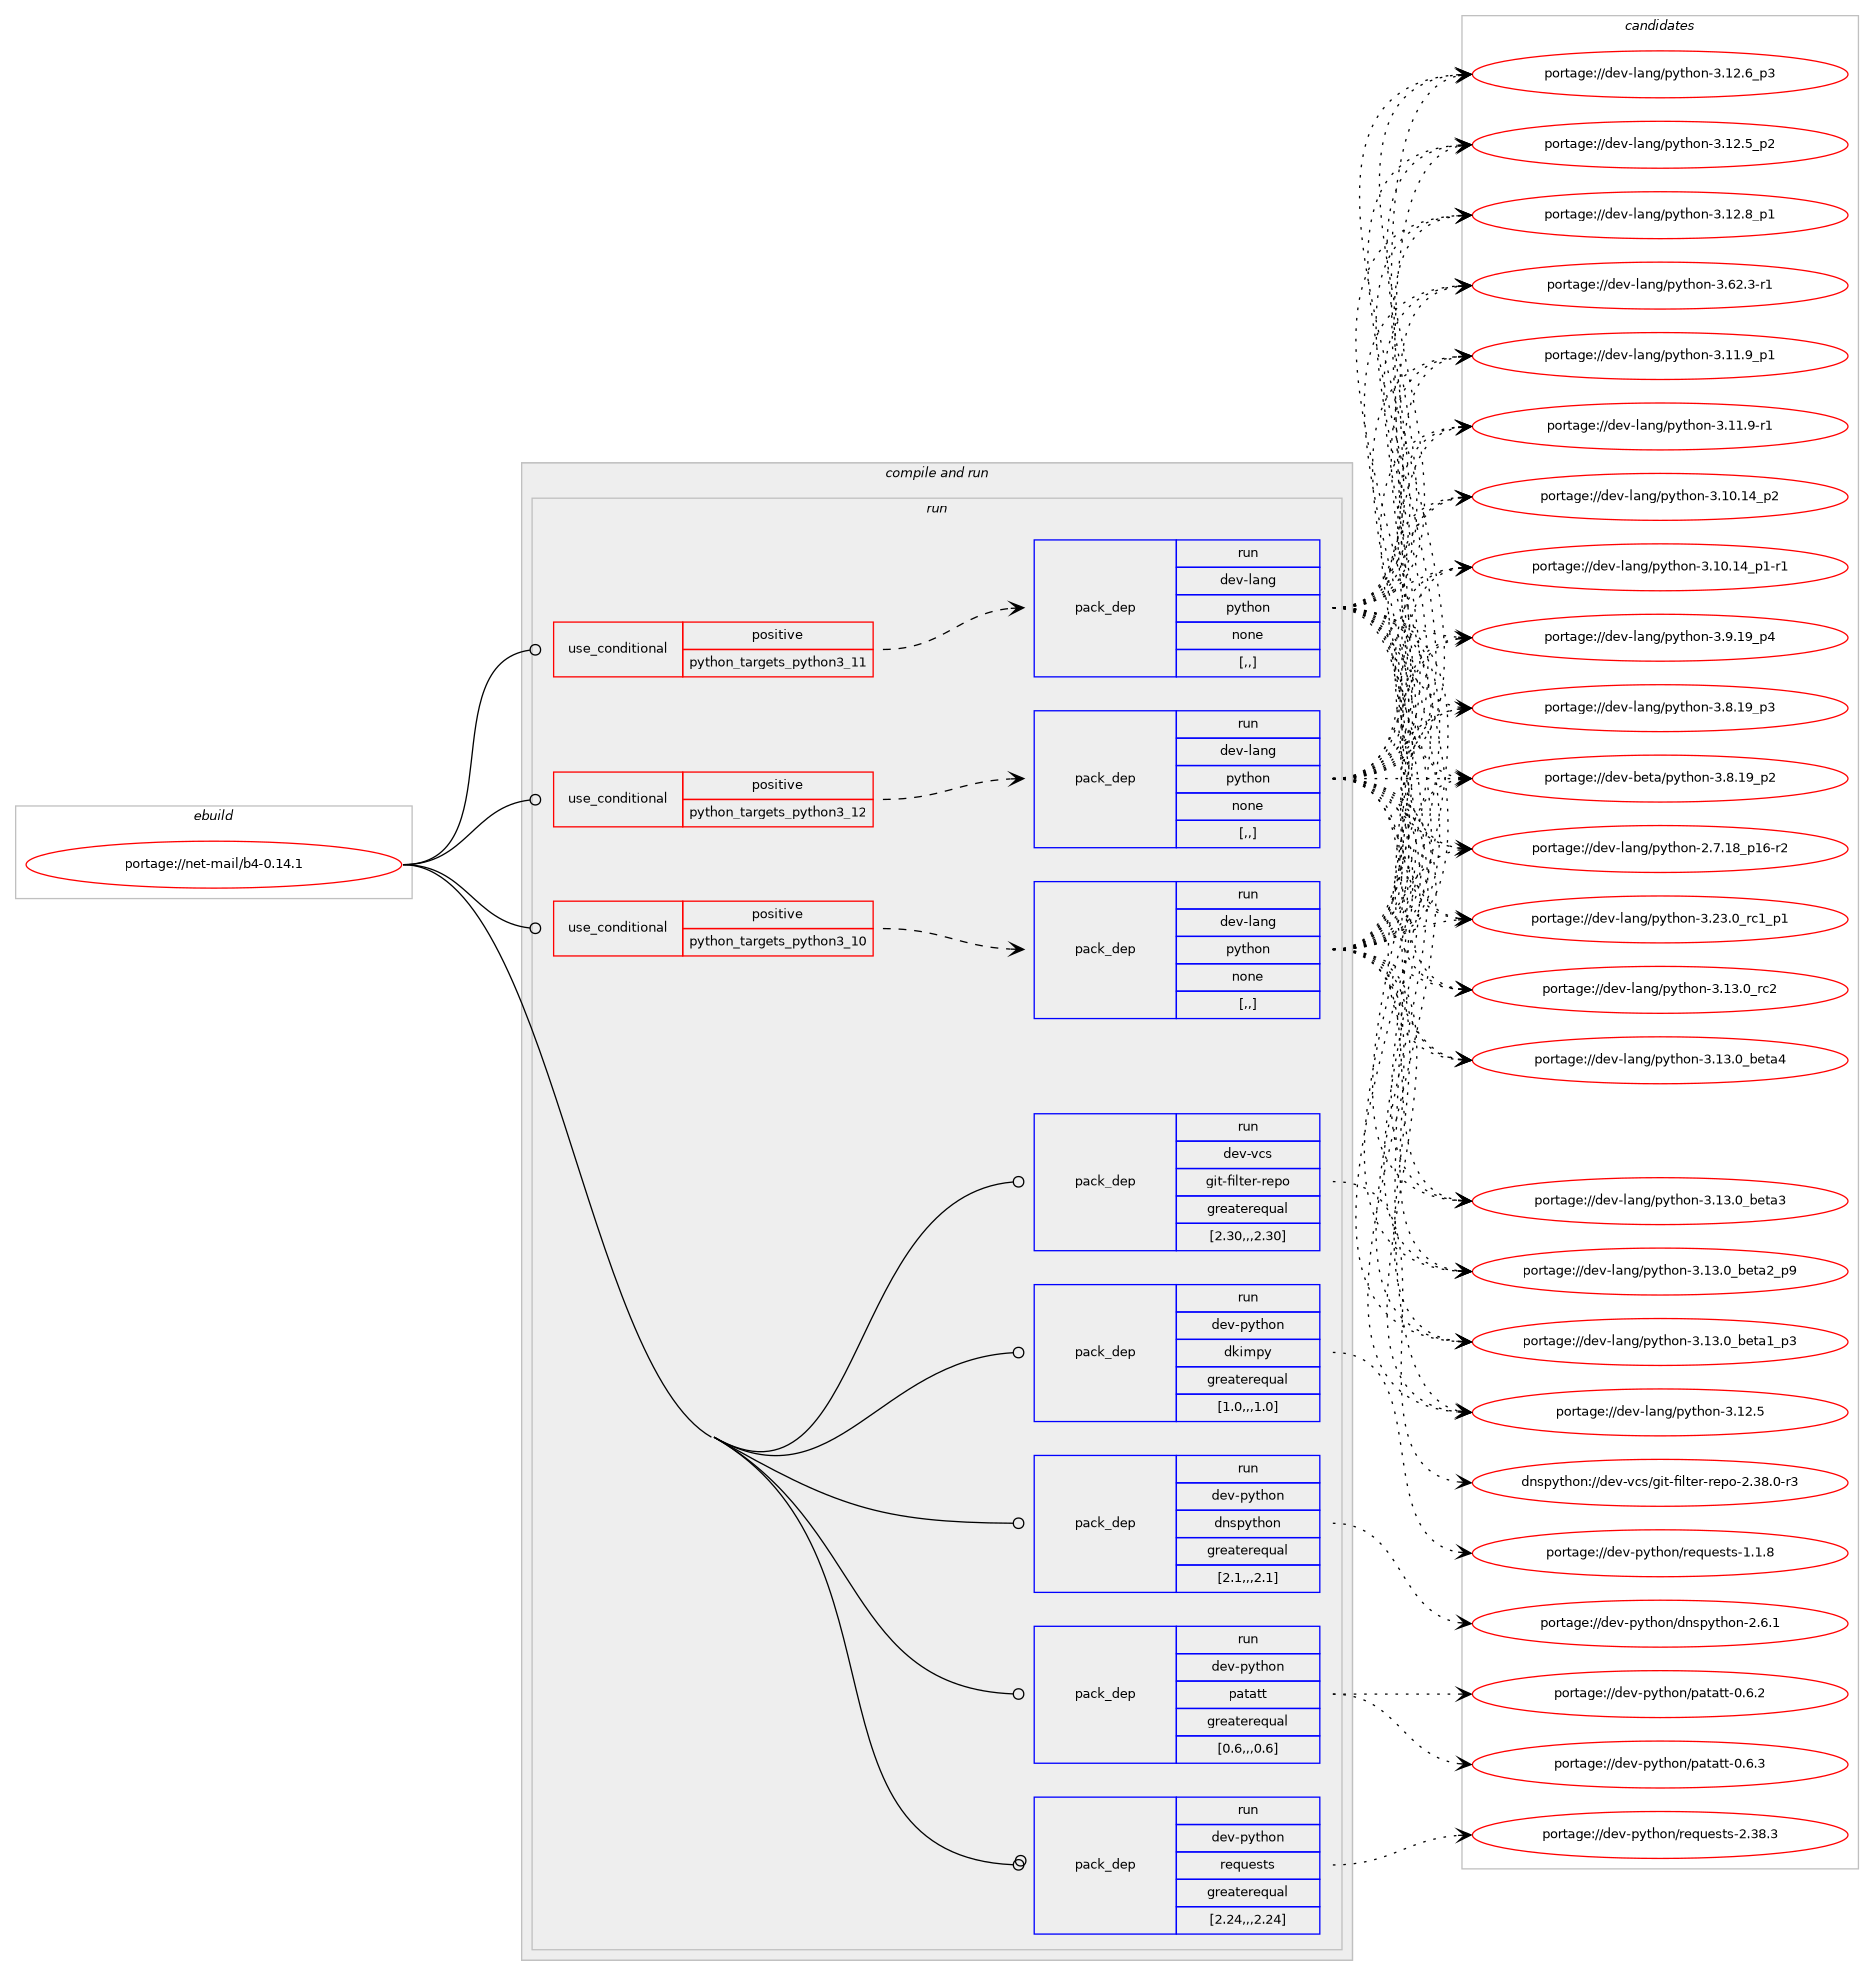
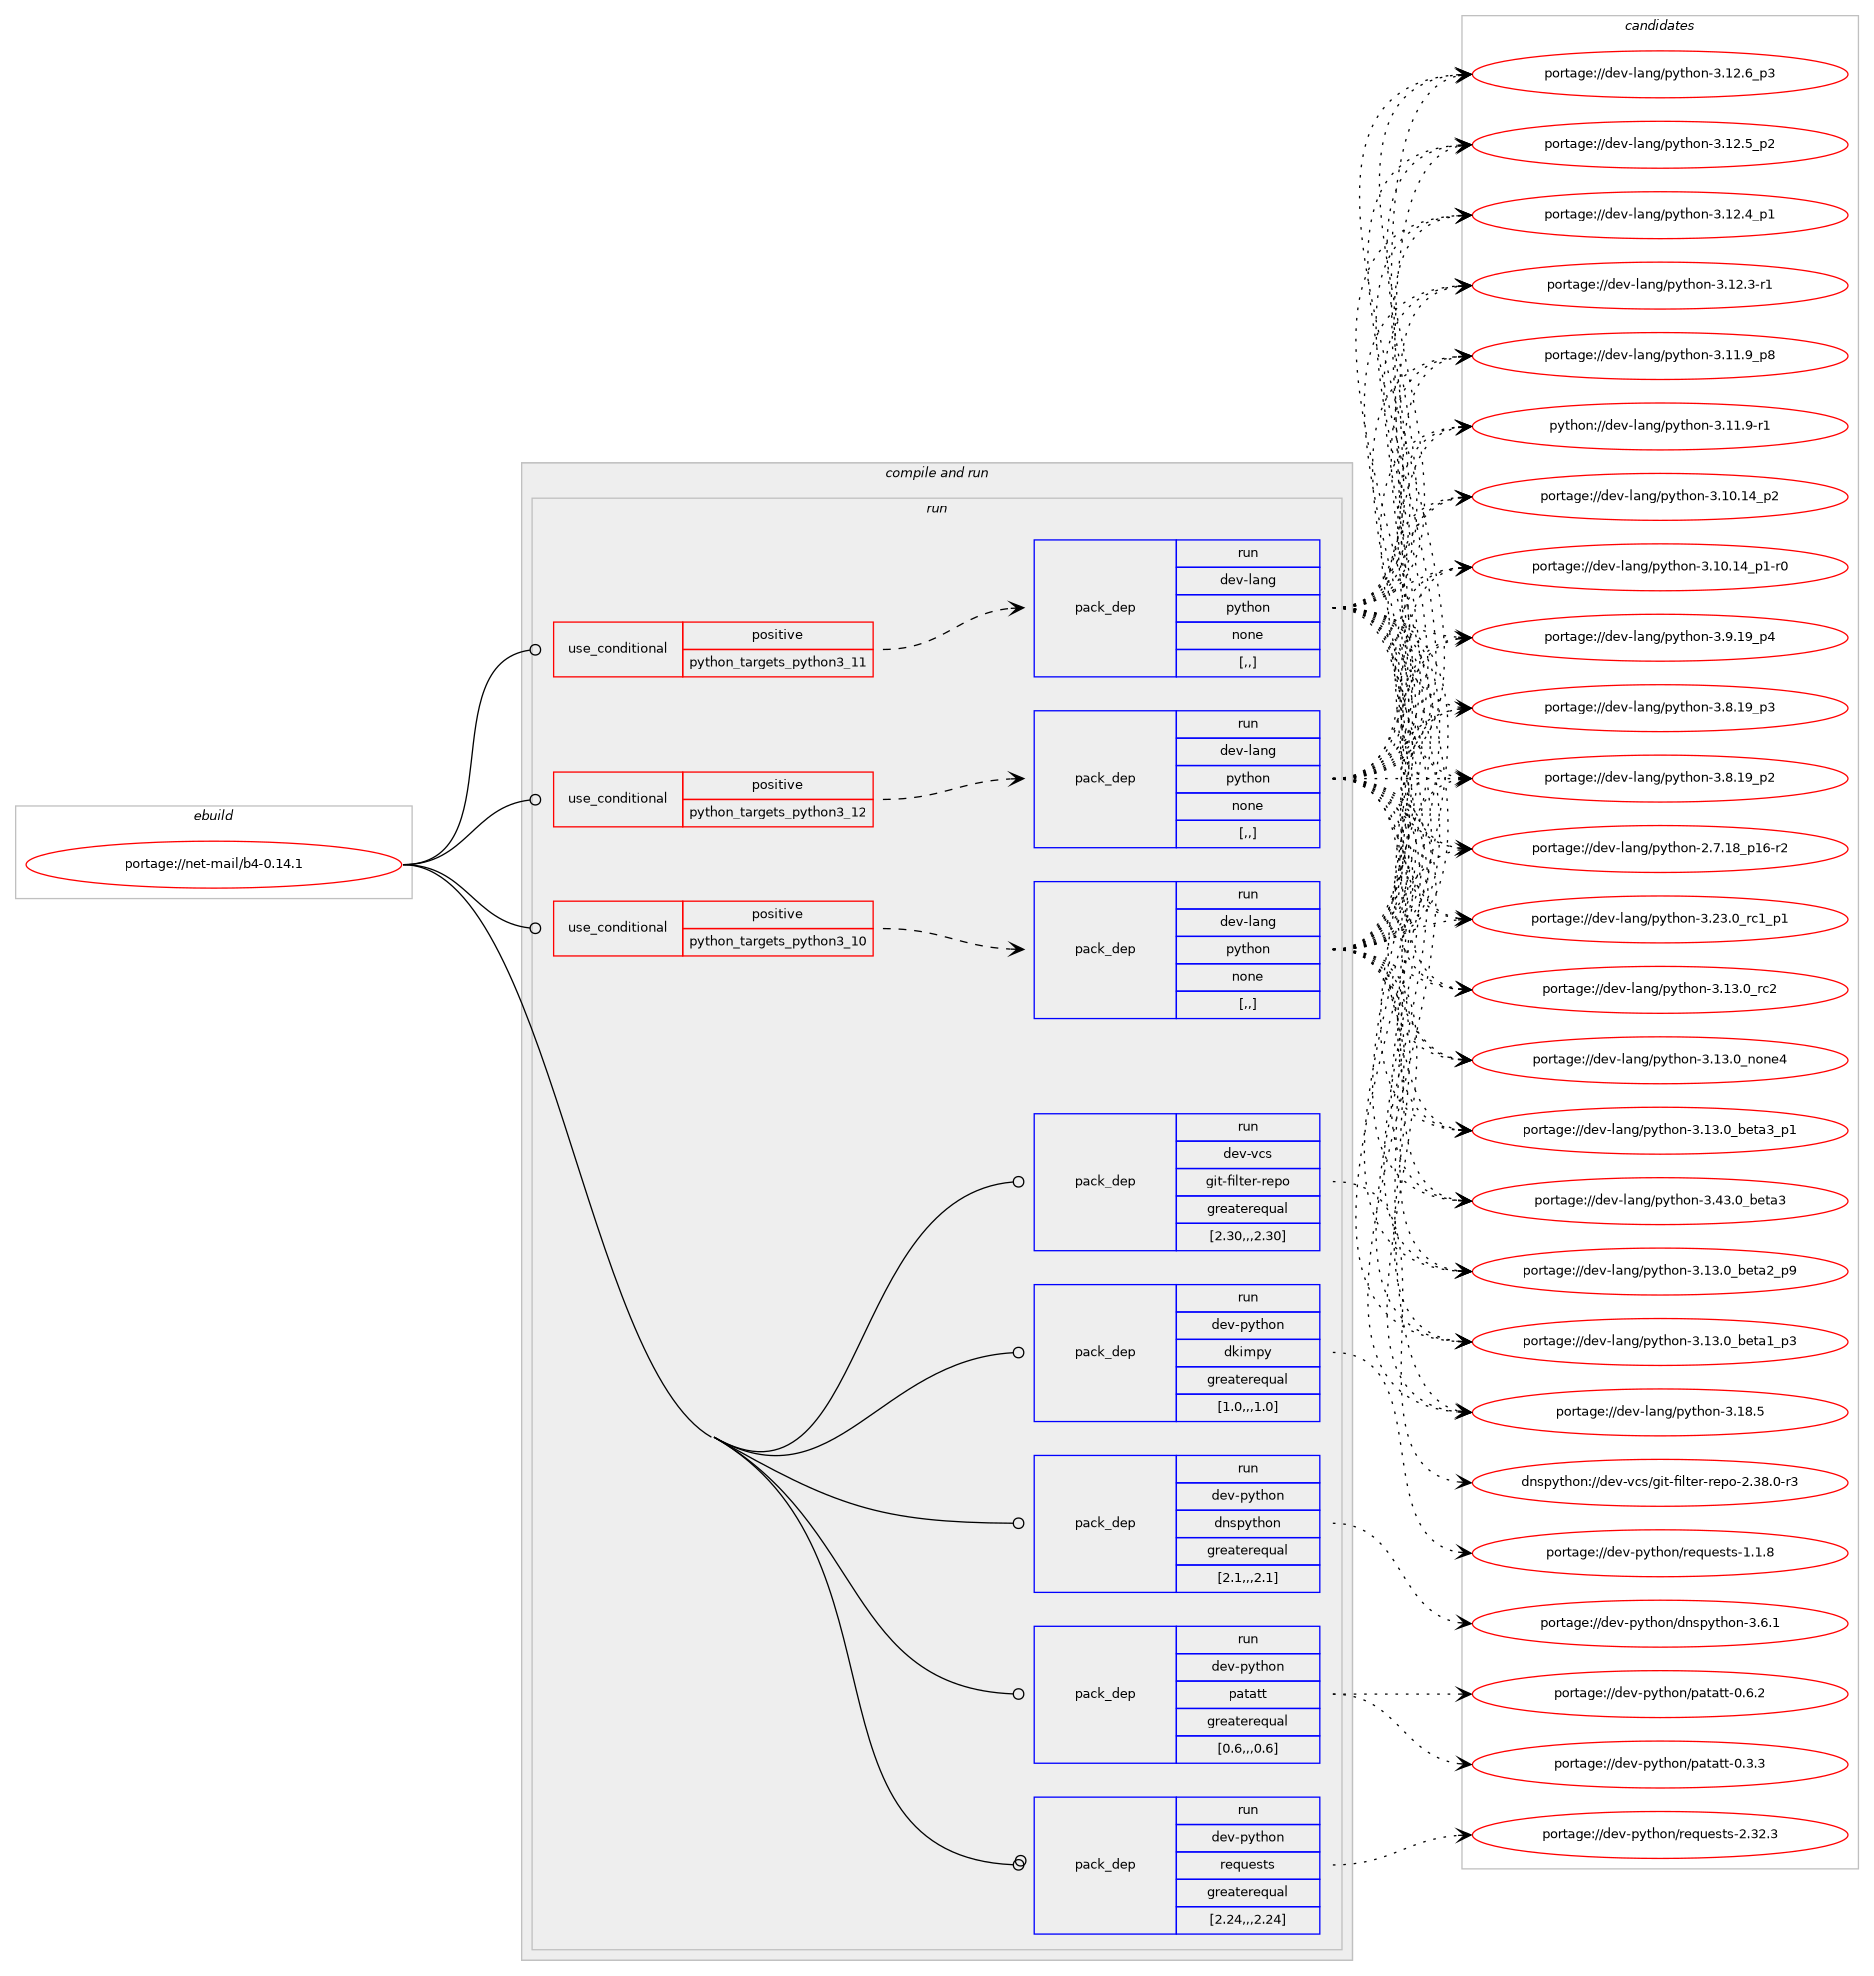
(1660, 215) -> (1660, 215)
(1660, 286) -> (1660, 286)
(1660, 356) -> (1660, 356)
(1660, 426) -> (1660, 426)
(1660, 567) -> (1660, 567)
(1660, 779) -> (1660, 779)
(1660, 1060) -> (1660, 1060)
none -> (1660, 1131)
(1660, 1201) -> (1660, 1201)
(1660, 1412) -> (1660, 1412)
(1660, 1624) -> (1660, 1624)
(1660, 1765) -> (1660, 1765)
(1660, 1835) -> (1660, 1835)
